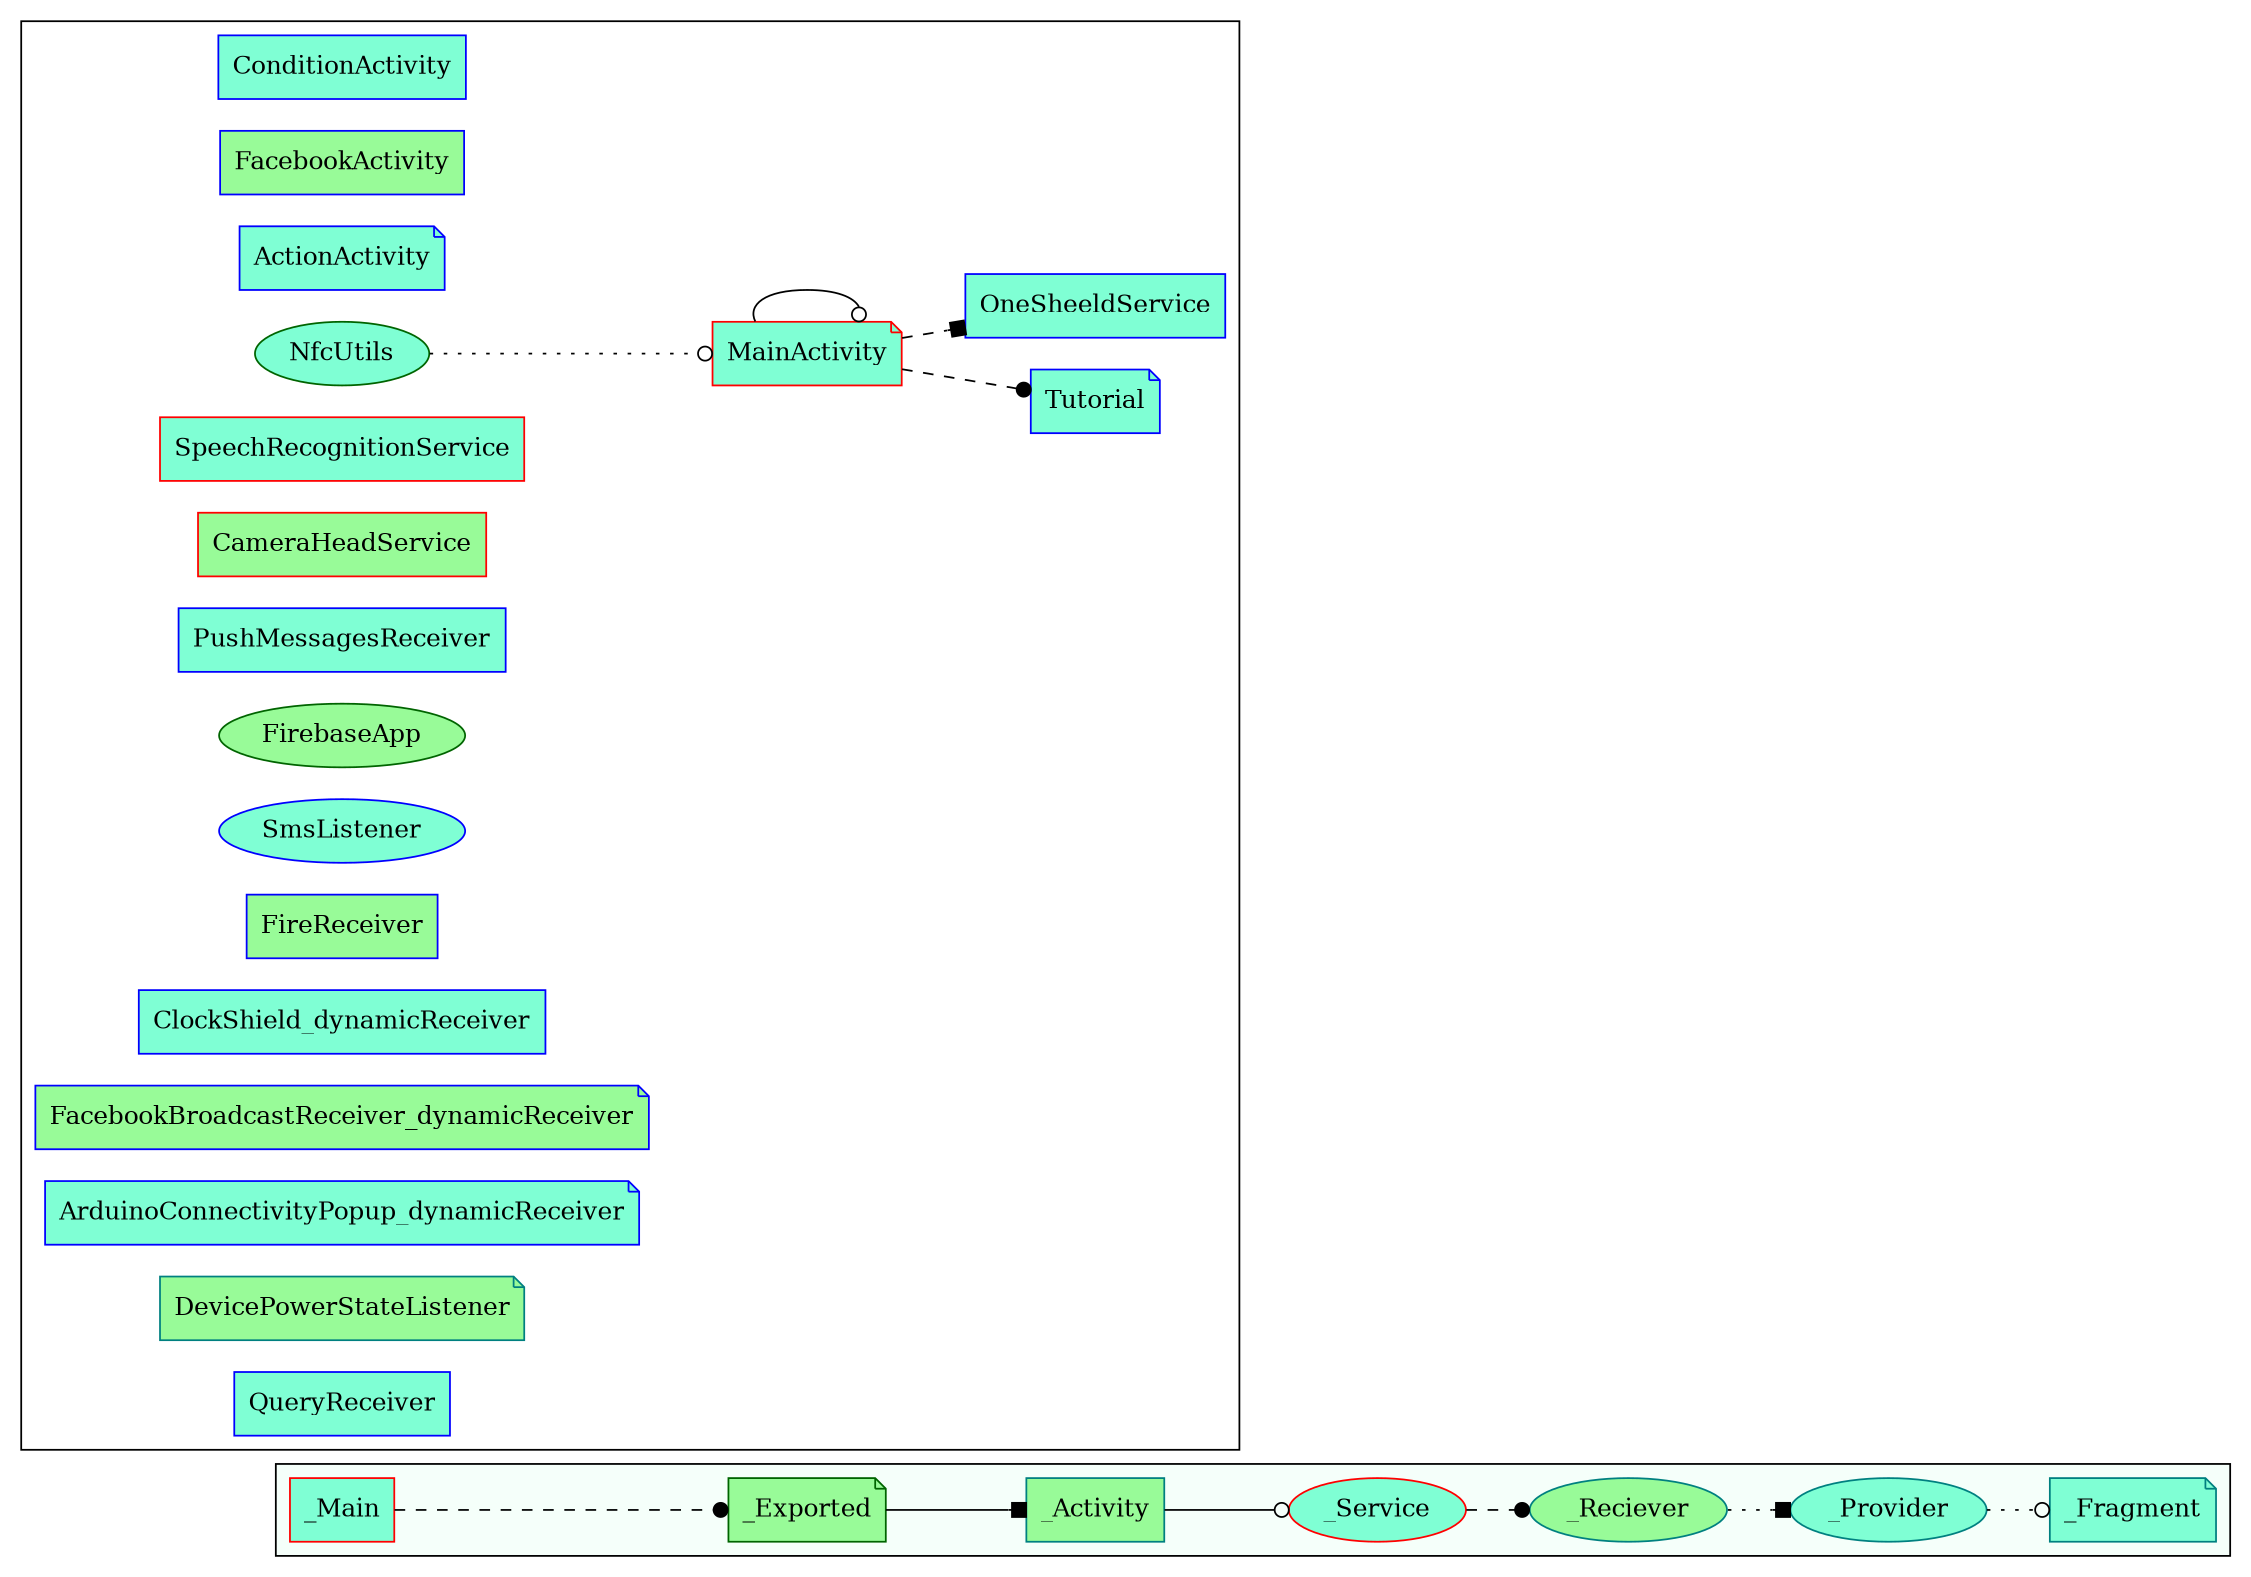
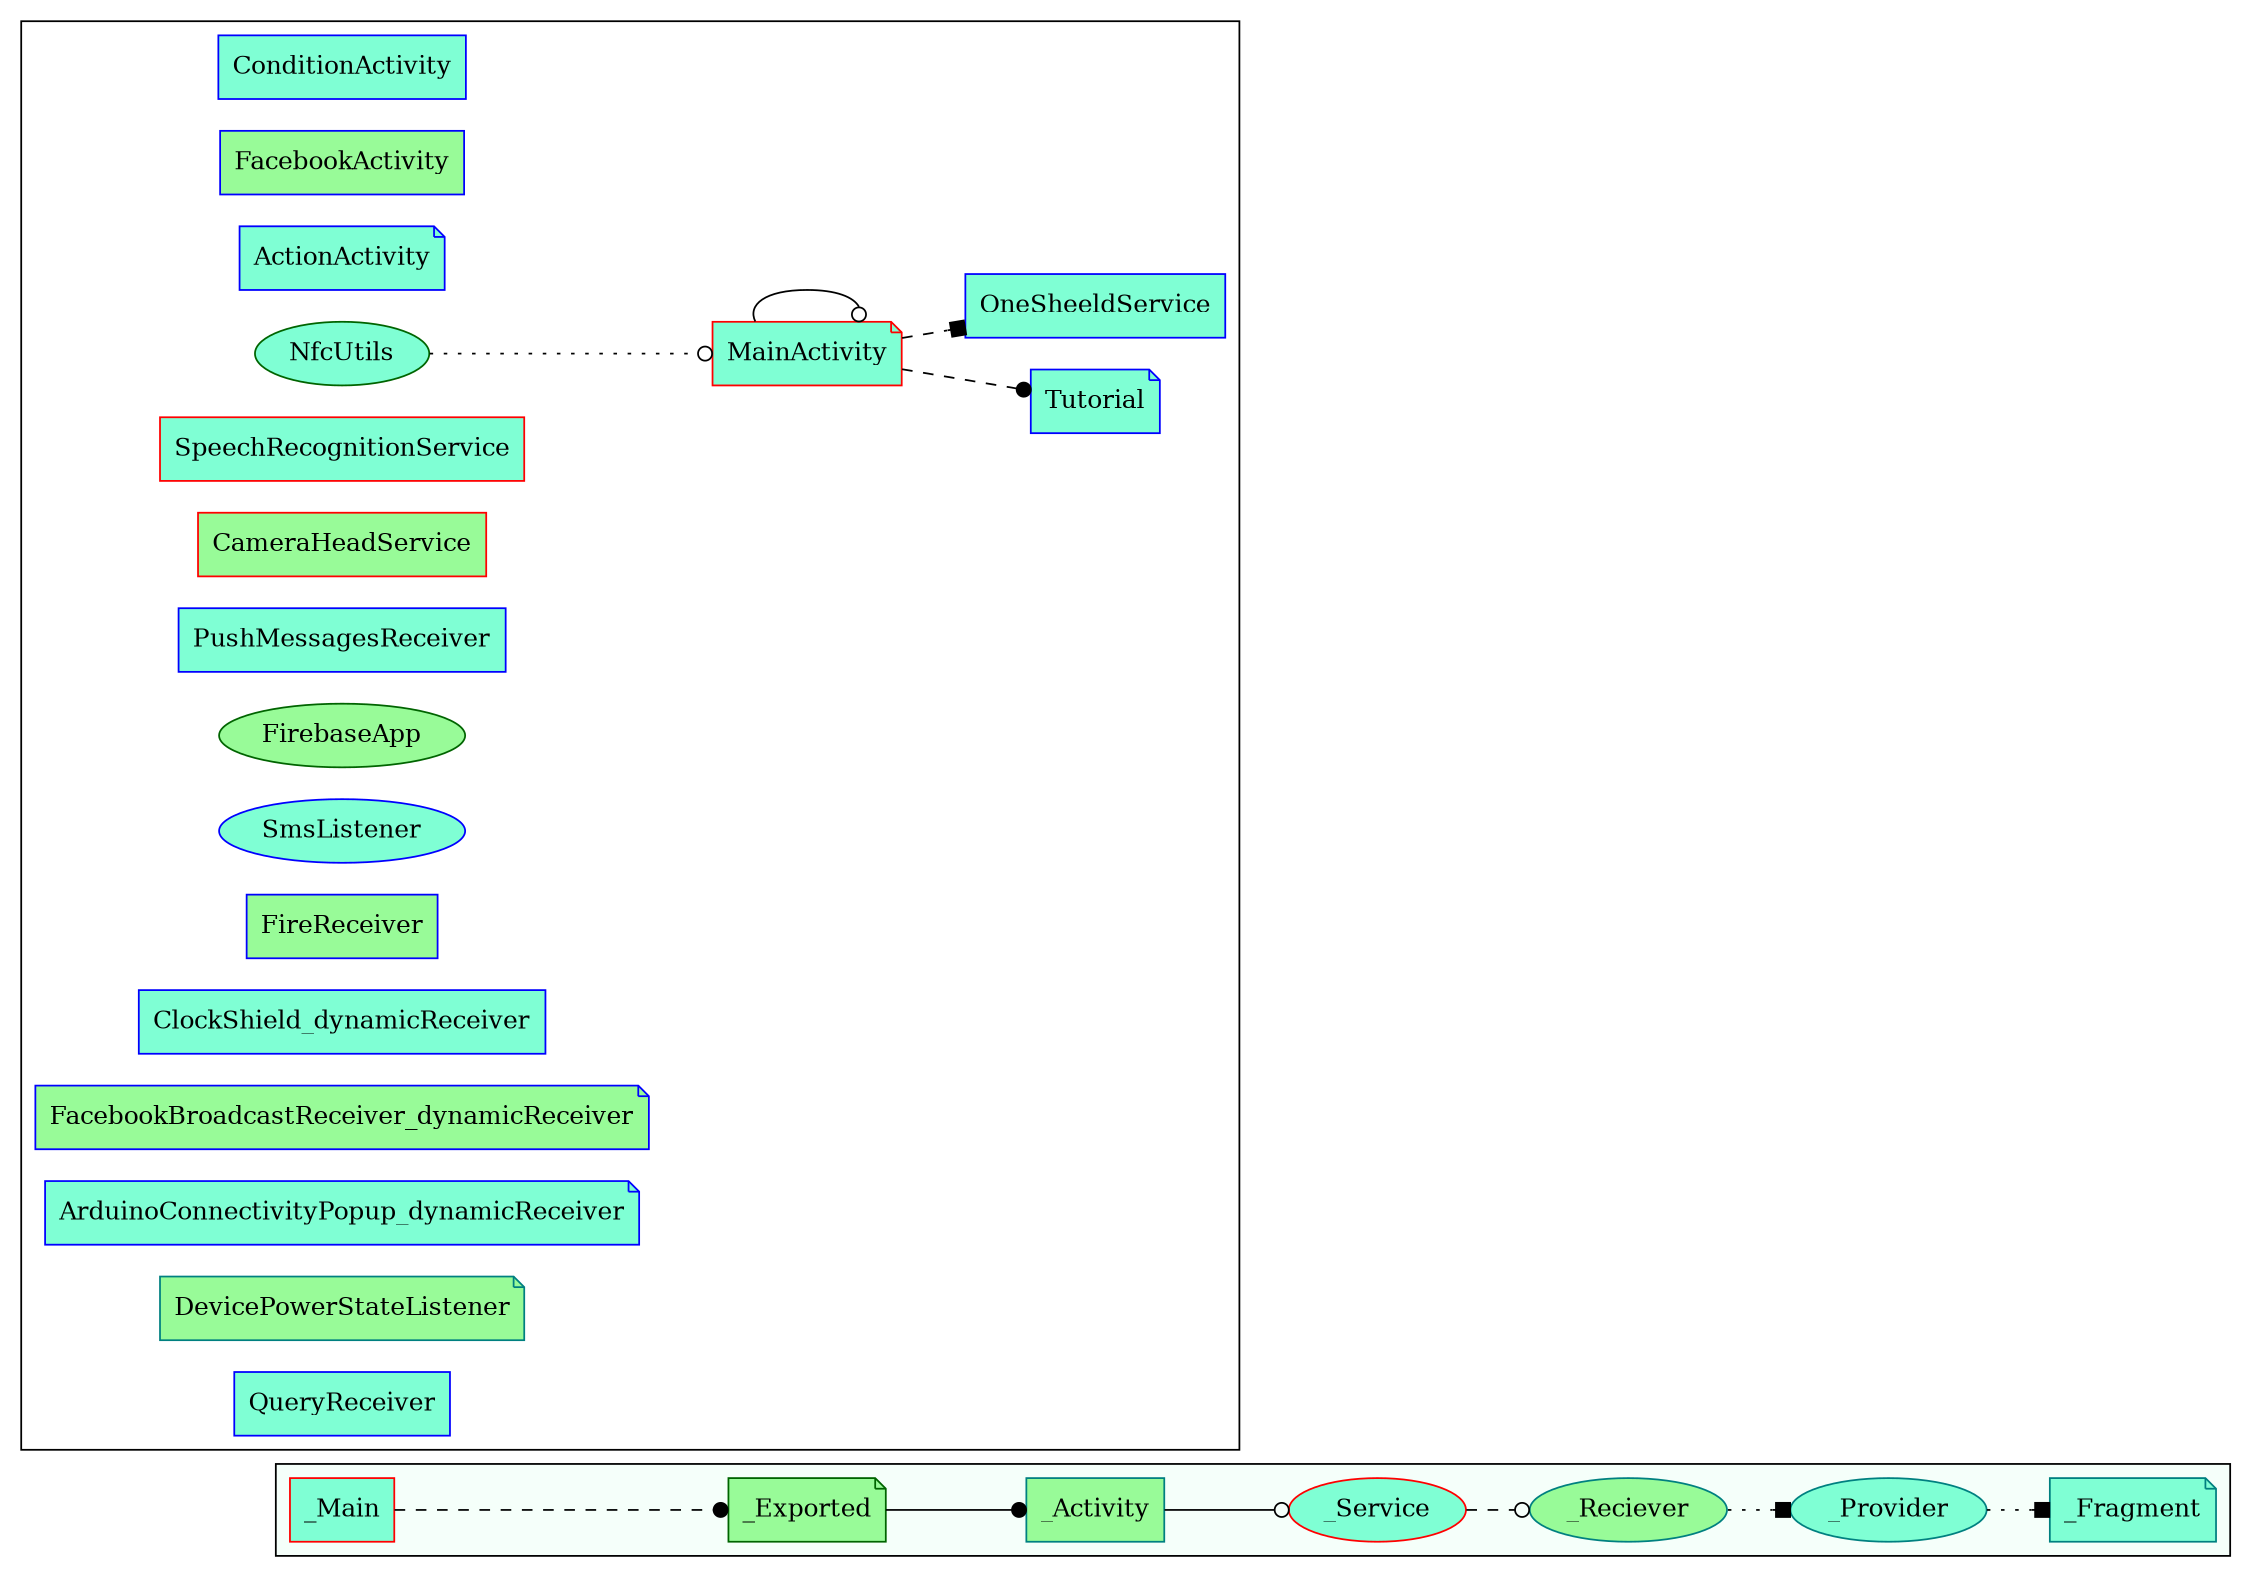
(947, 1510) -> (949, 1510)
(1491, 1510) -> (1491, 1510)
(2011, 1510) -> (2009, 1510)
